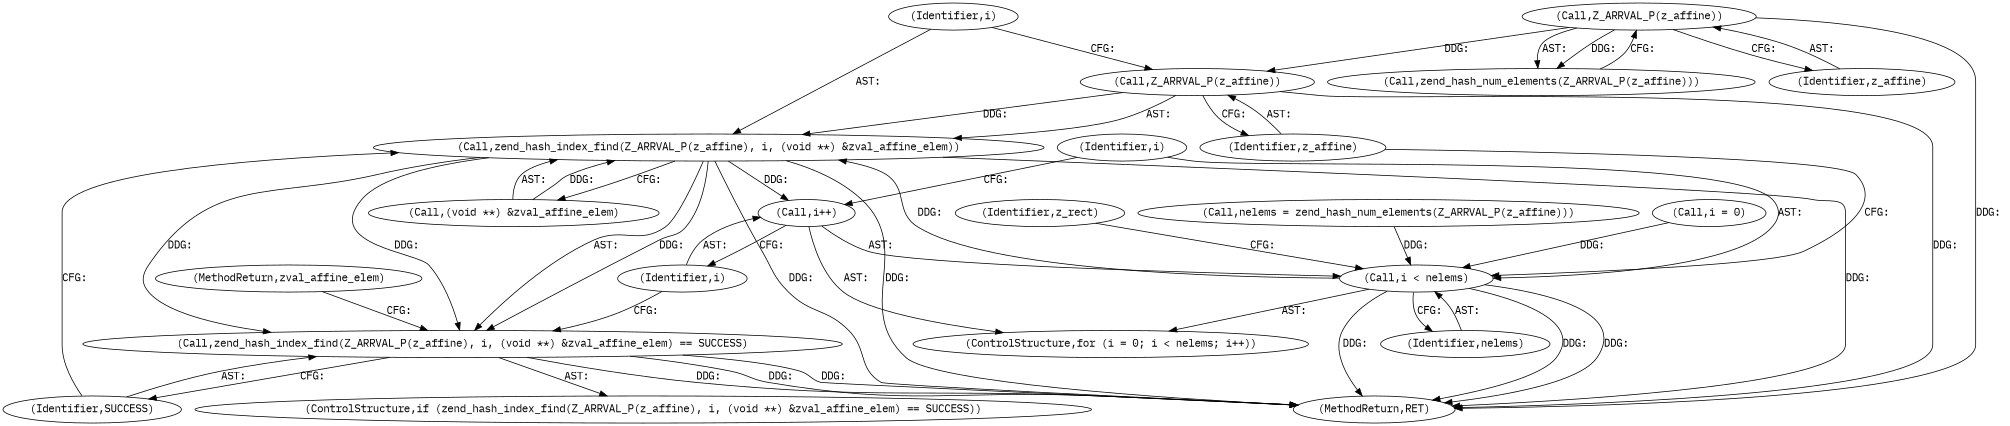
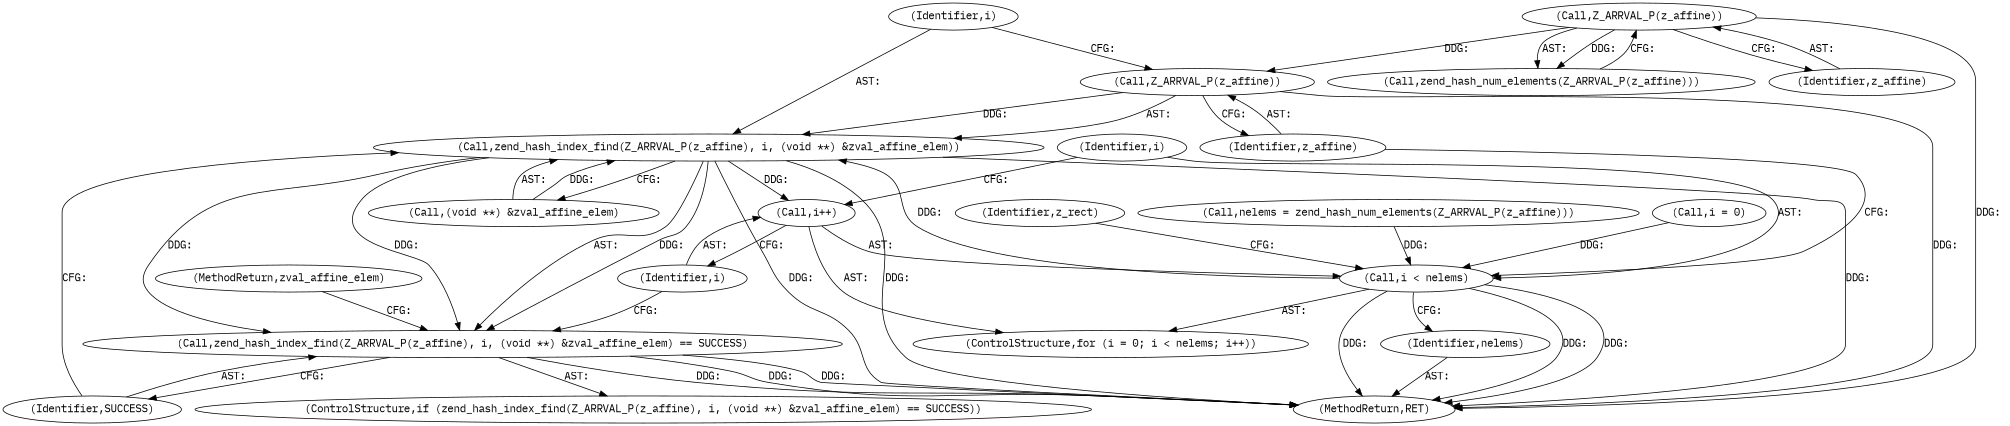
(1453, 312) -> (1423, 375)
